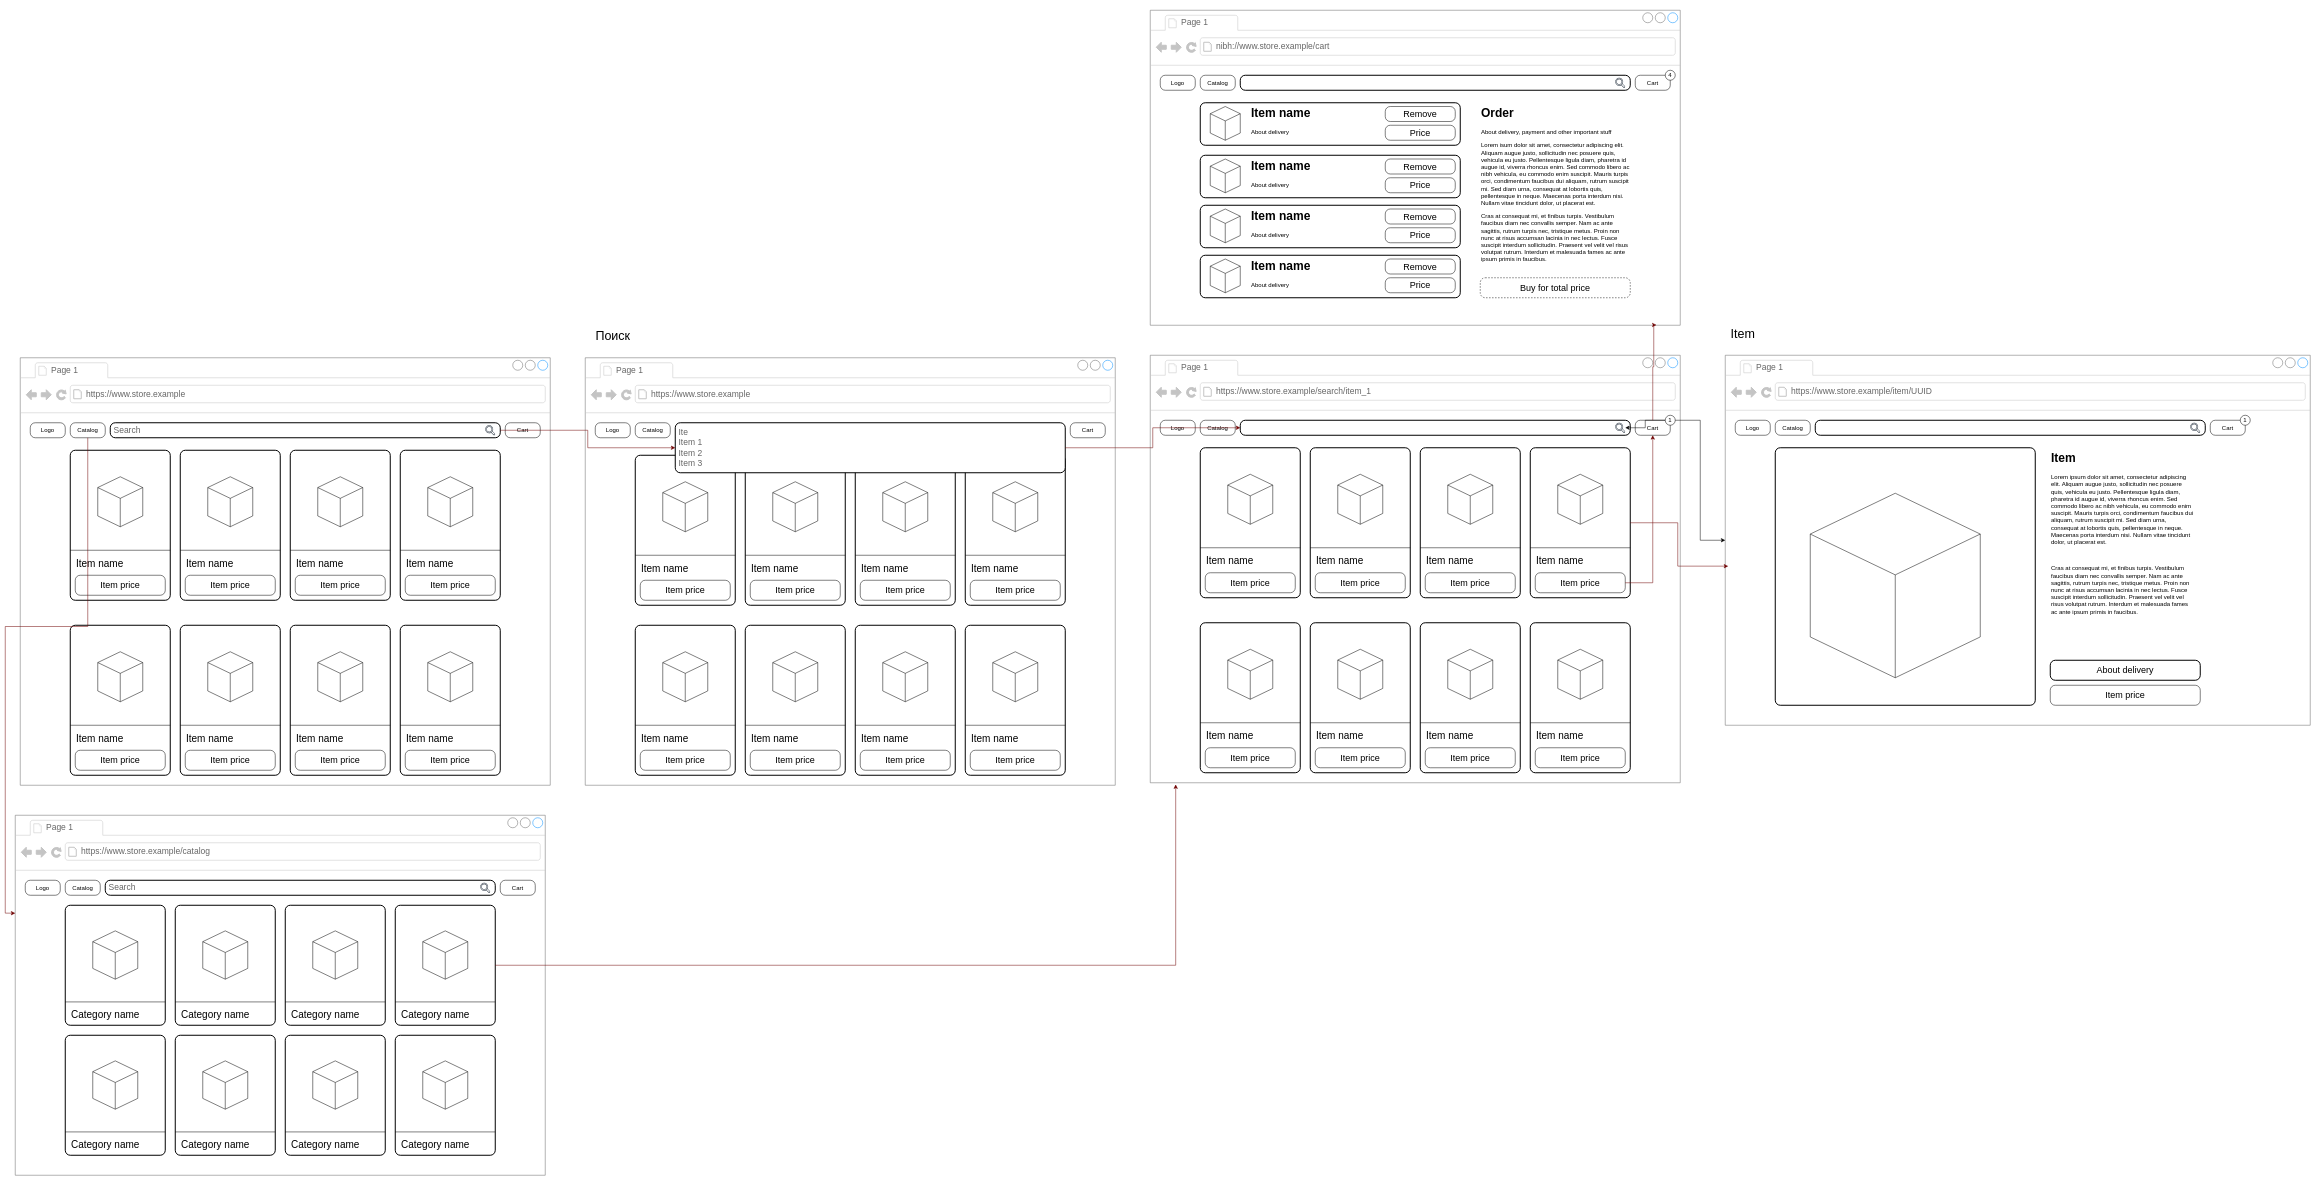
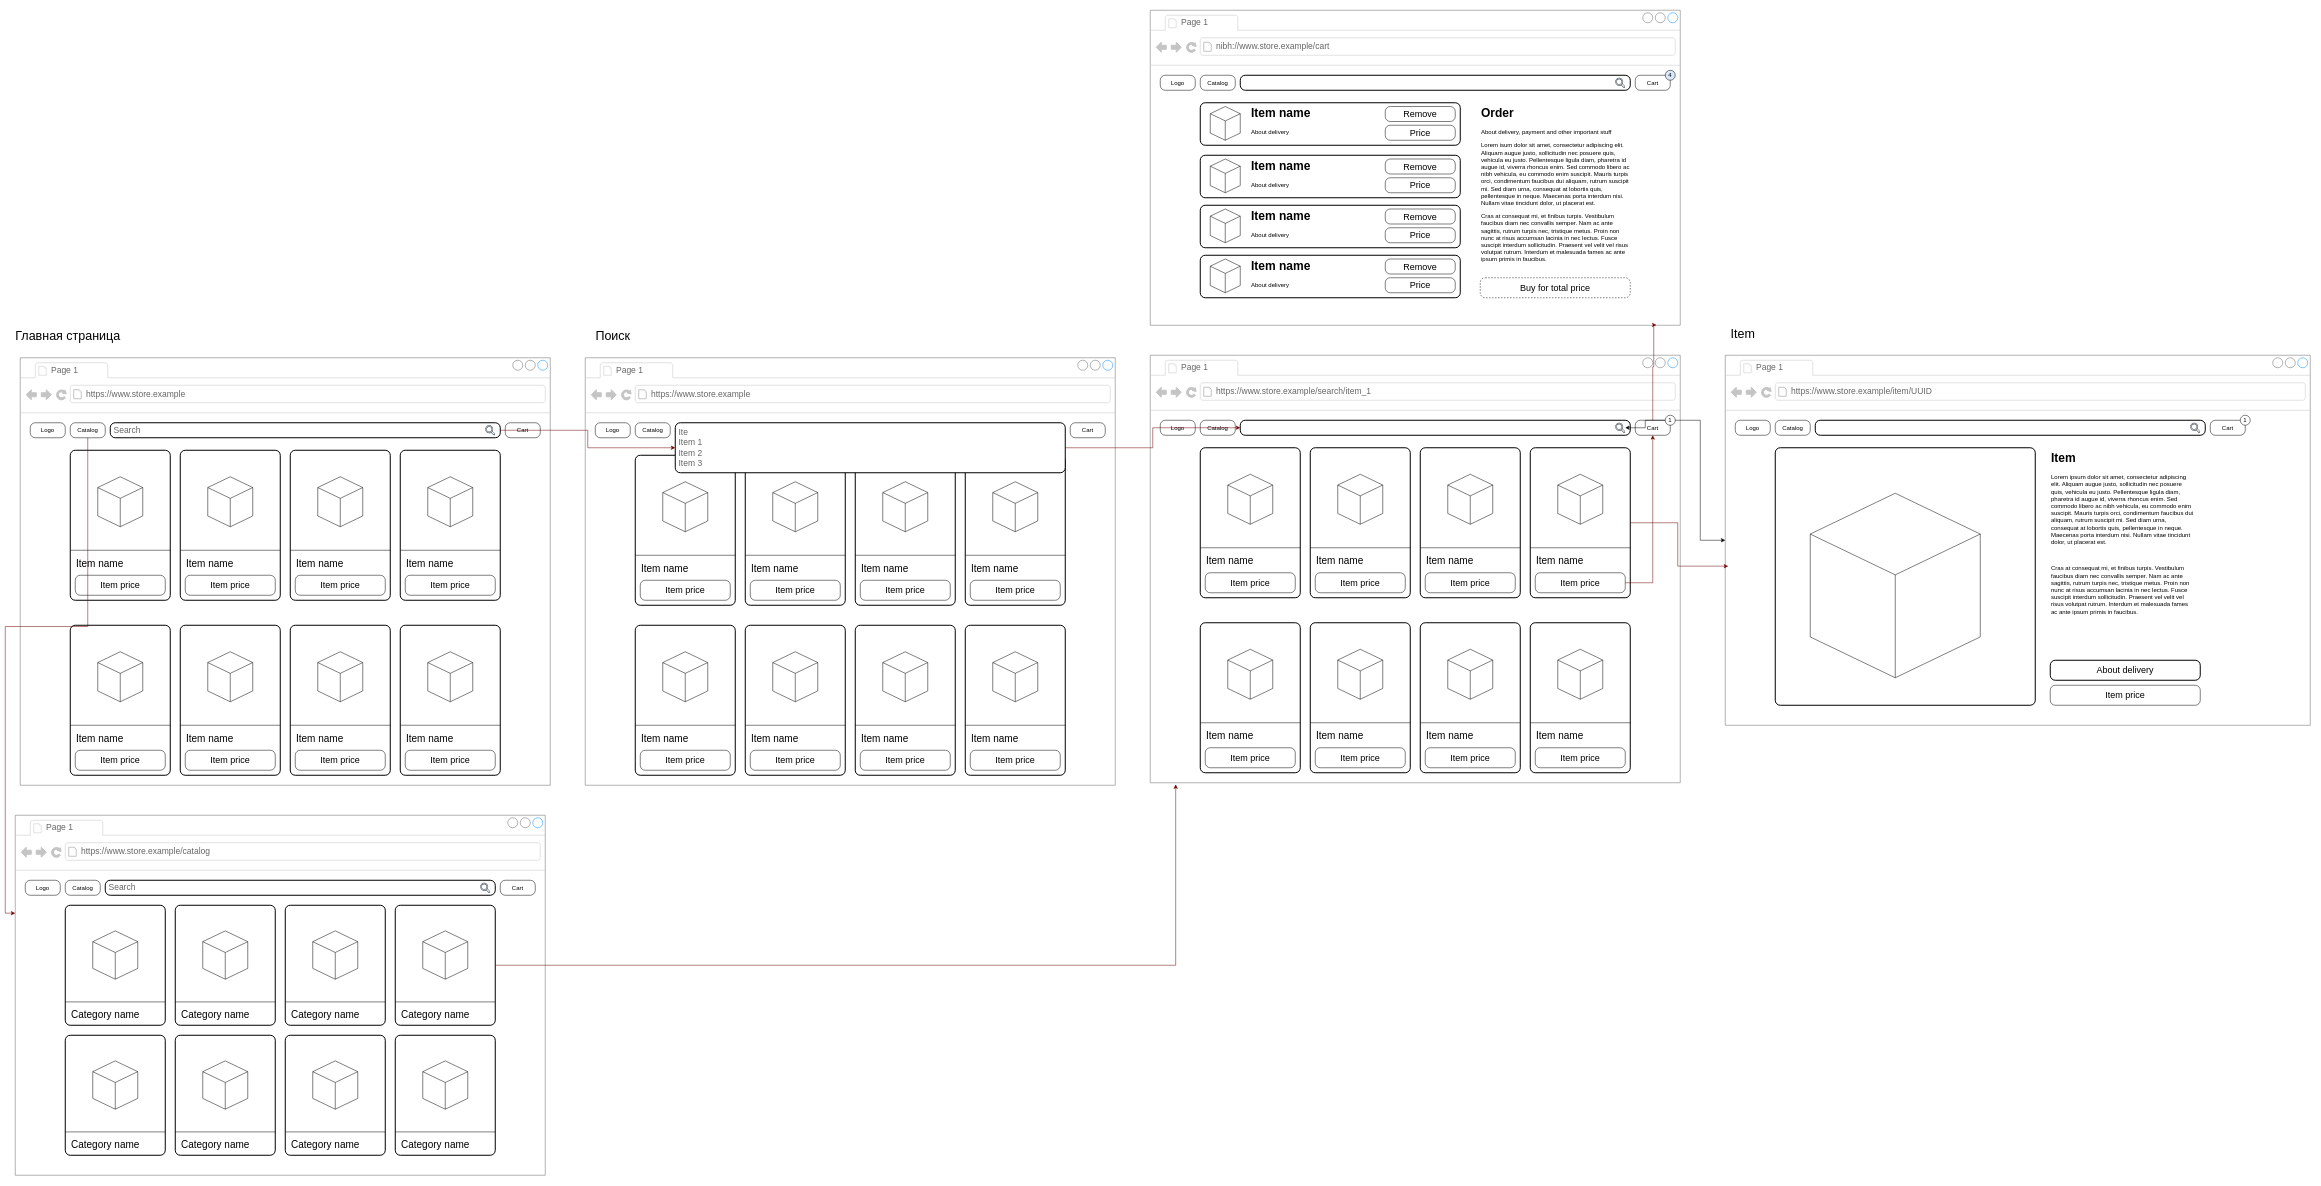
(1670, 75) -> (1670, 75)
none -> (68, 335)
